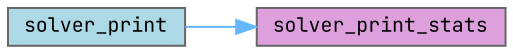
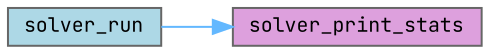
(97, 27) -> (85, 27)
